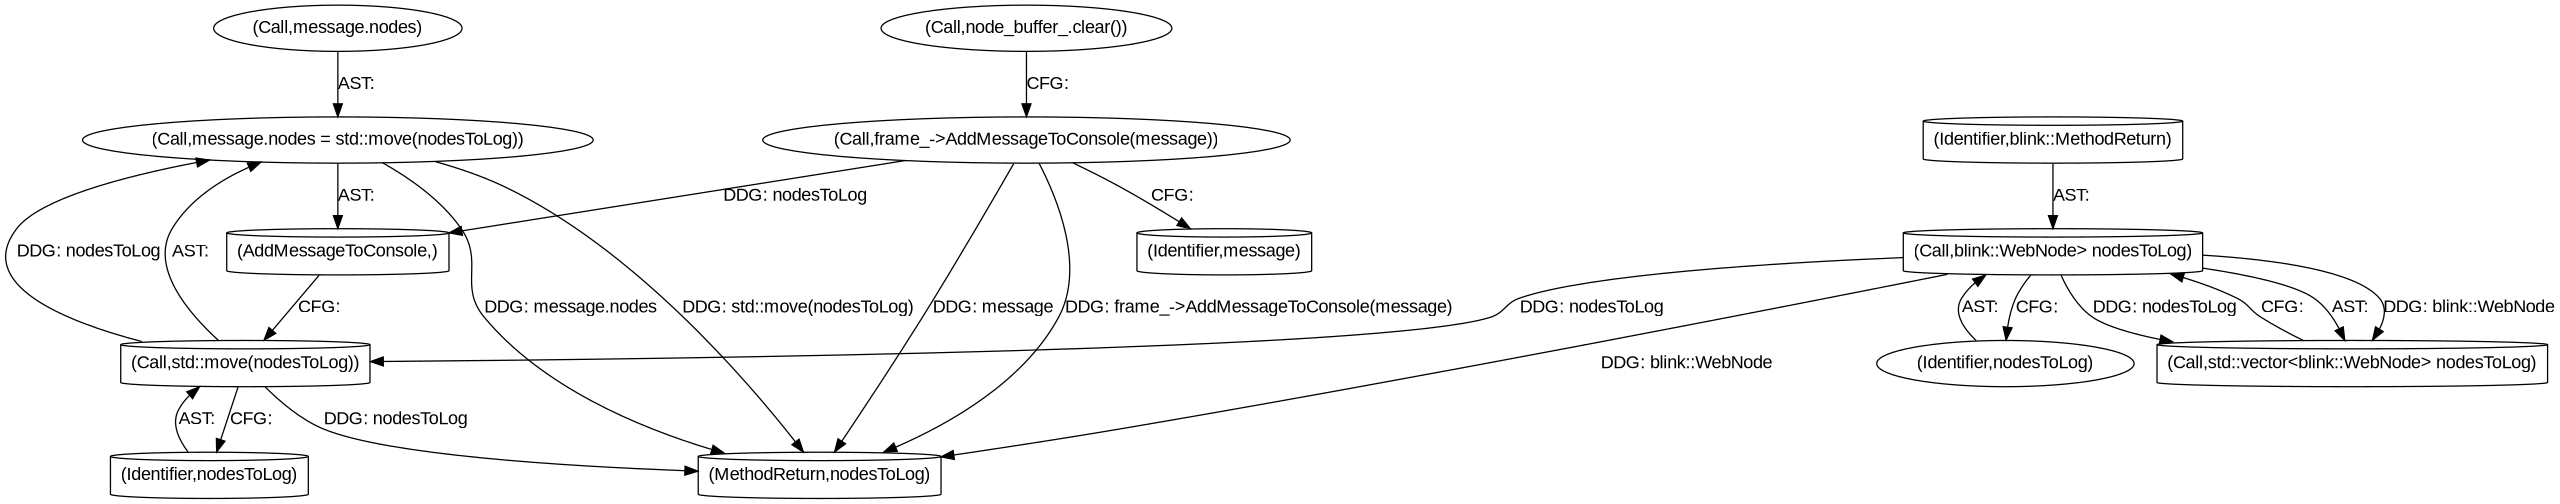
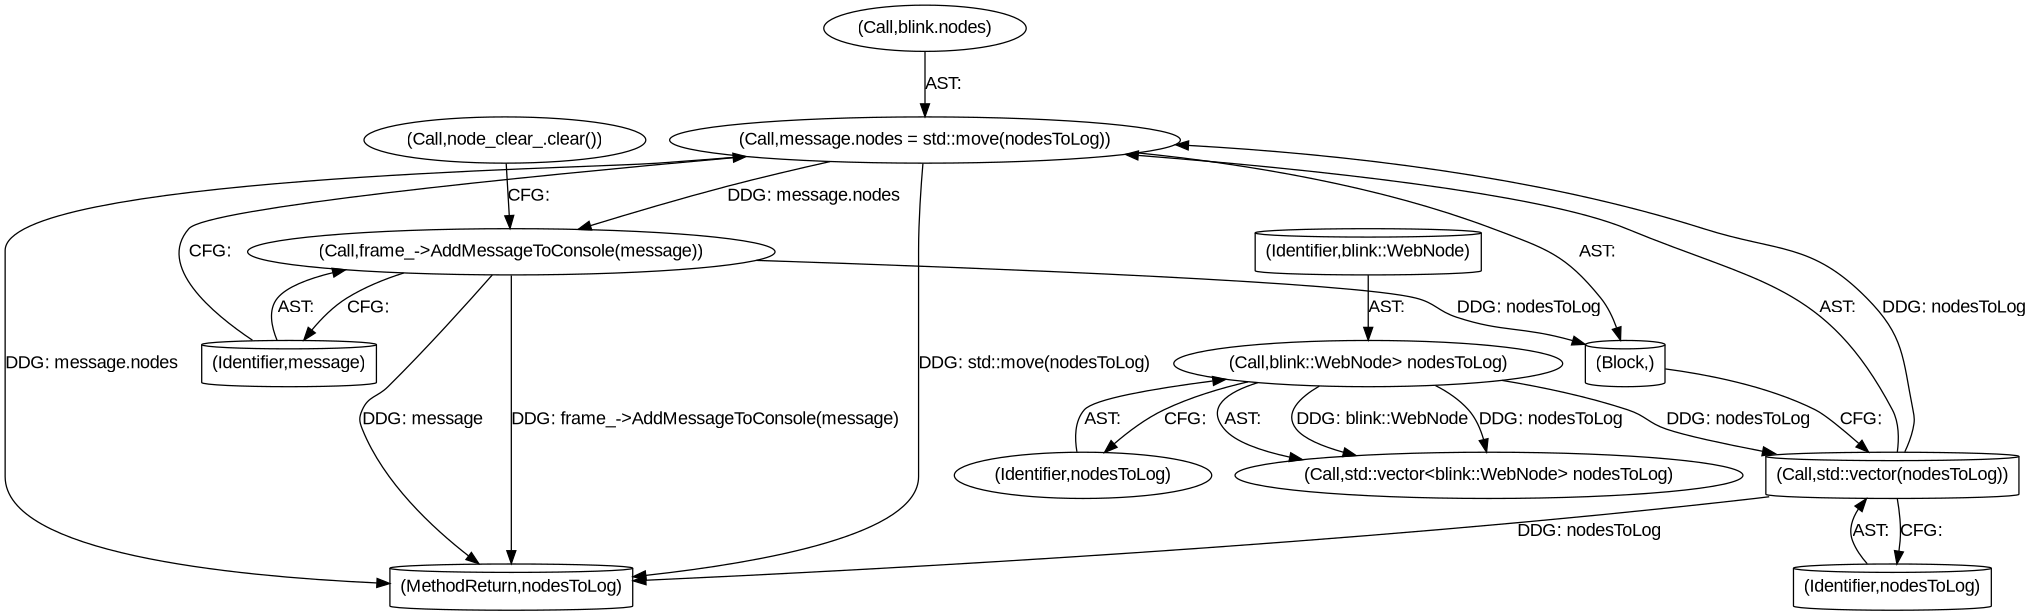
(338, 28) -> (925, 28)
(1026, 28) -> (505, 140)
(2053, 140) -> (1368, 252)
none -> (710, 191)
none -> (388, 193)
(338, 252) -> (1625, 364)
(2053, 252) -> (1368, 364)
none -> (284, 292)
(2246, 304) -> none
(245, 364) -> (1892, 475)
(2352, 364) -> (1489, 475)
(1452, 370) -> none
